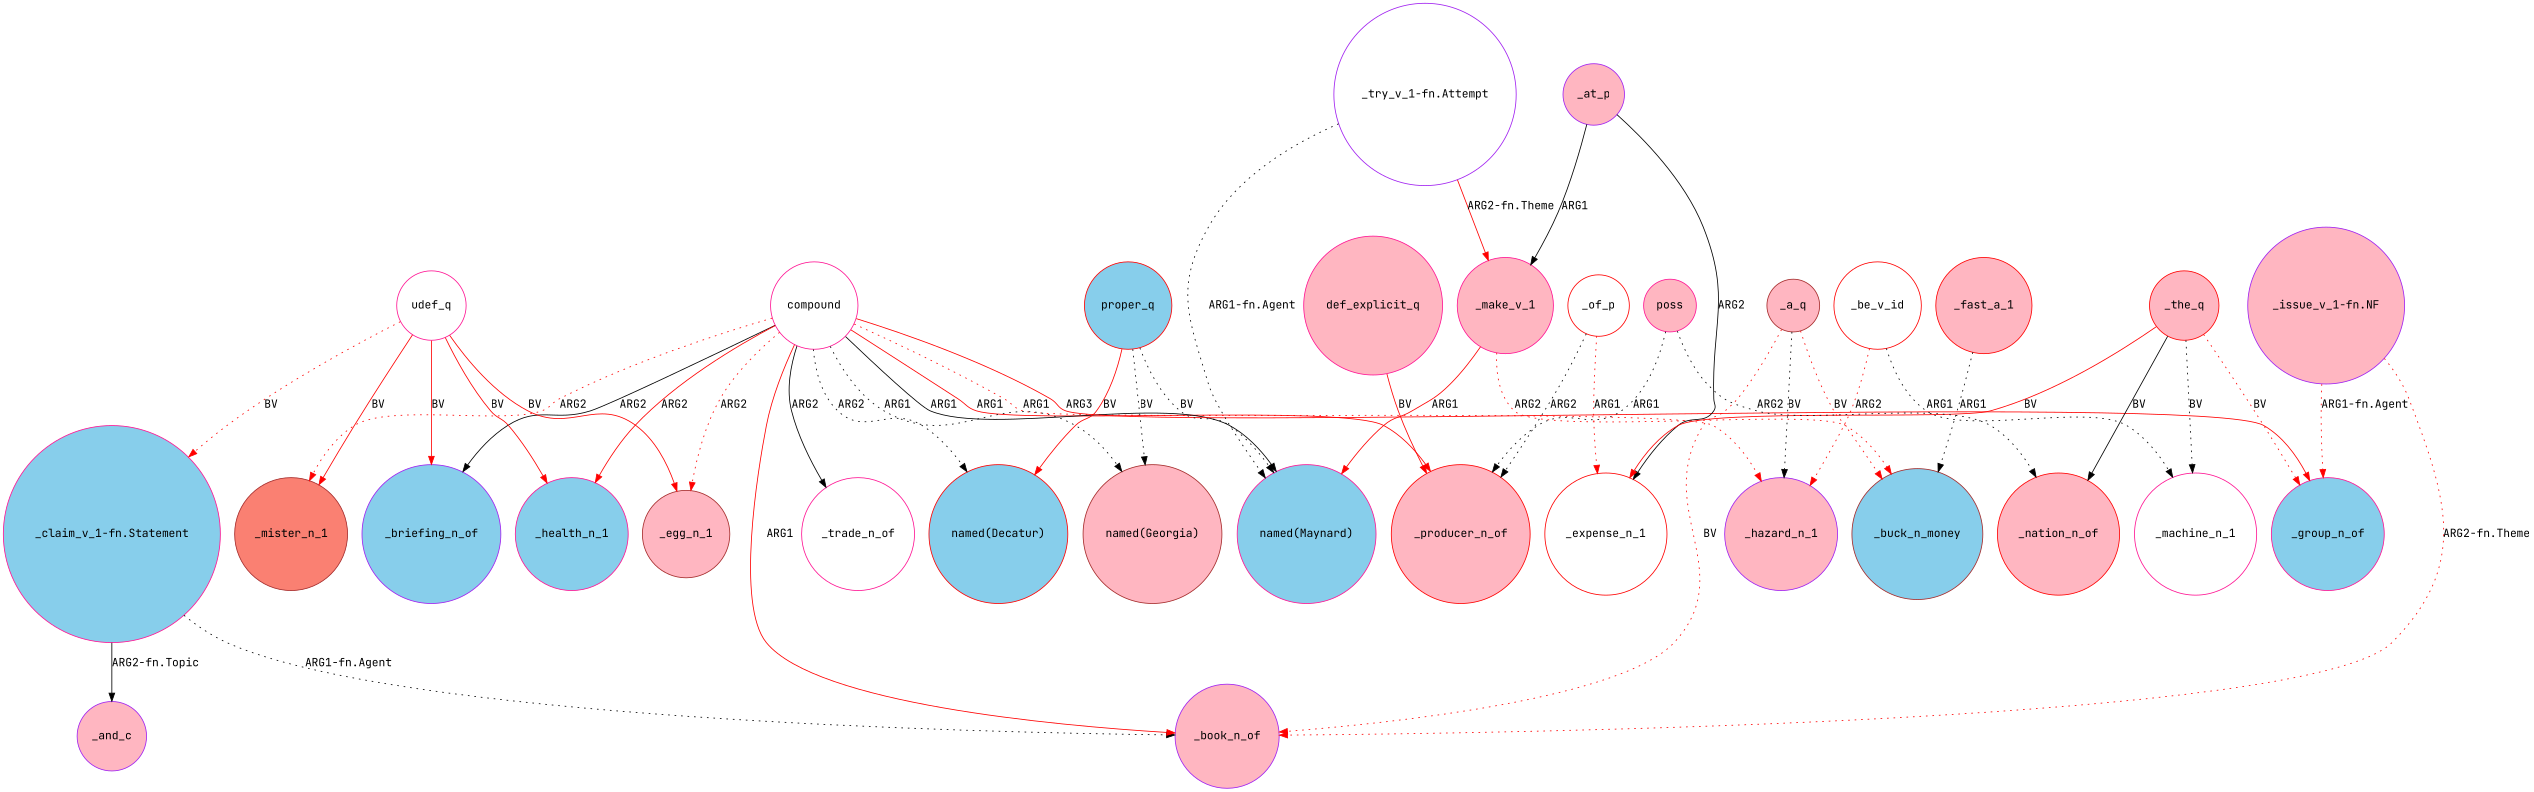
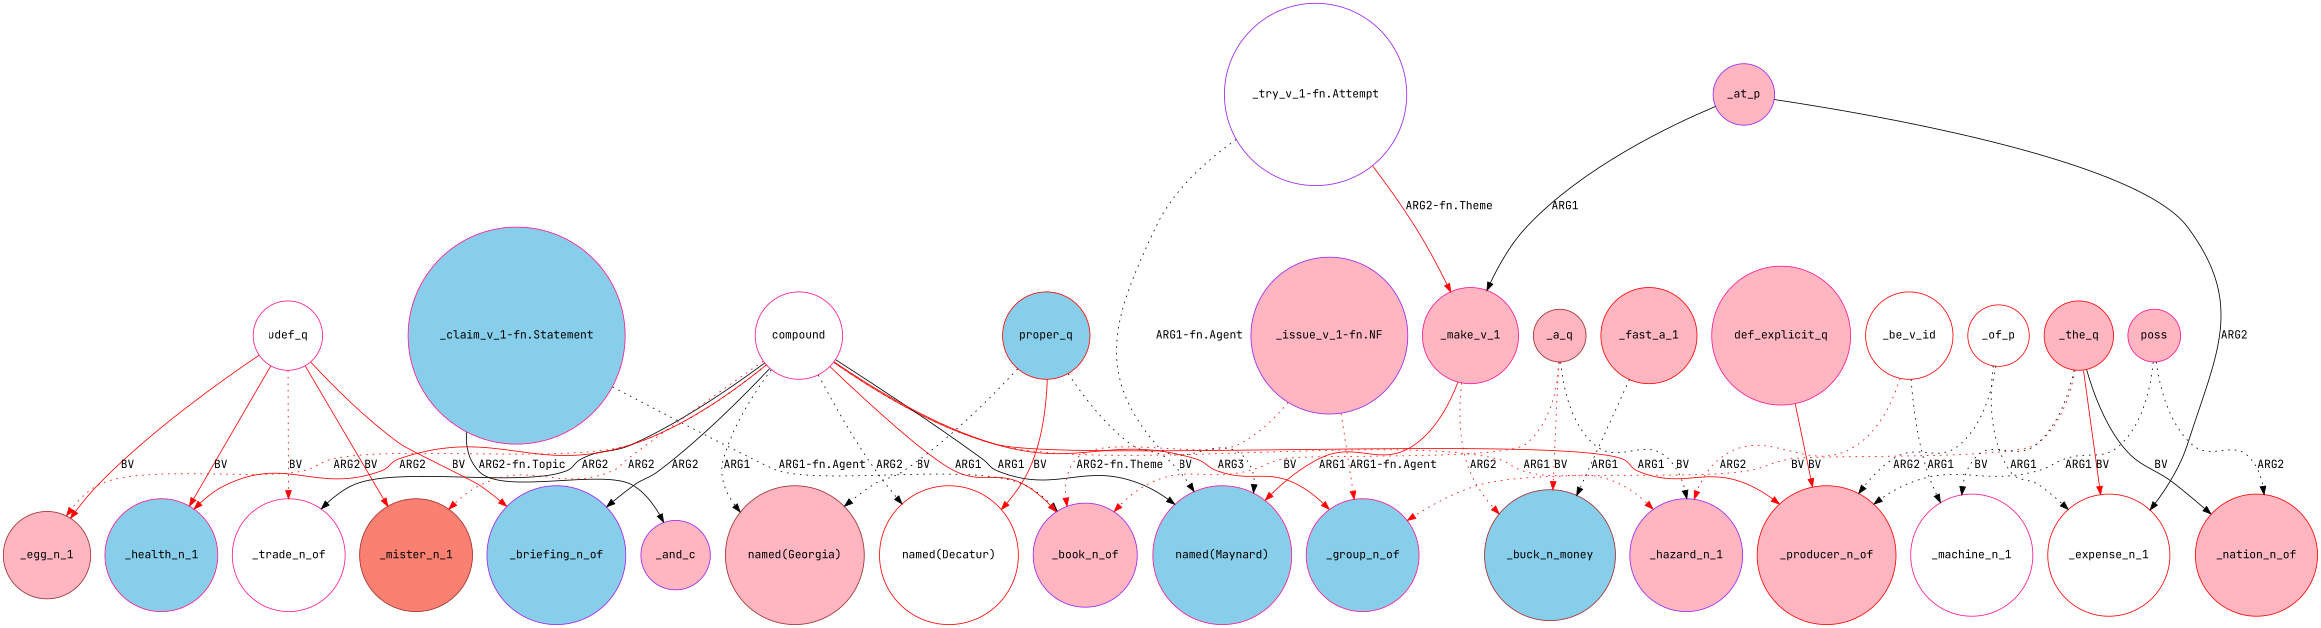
(294, 381) -> (288, 430)
(1594, 401) -> (1997, 442)
(998, 534) -> (949, 555)
